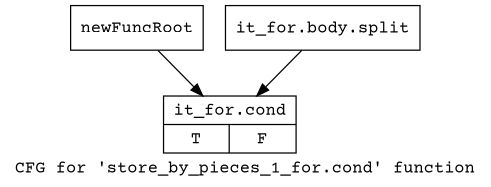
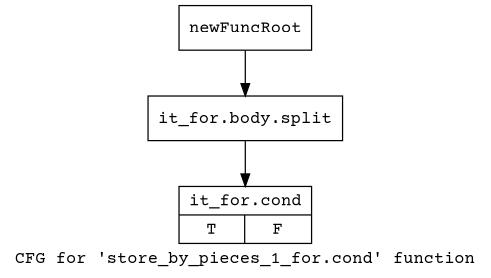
(176, 69) -> (245, 67)
